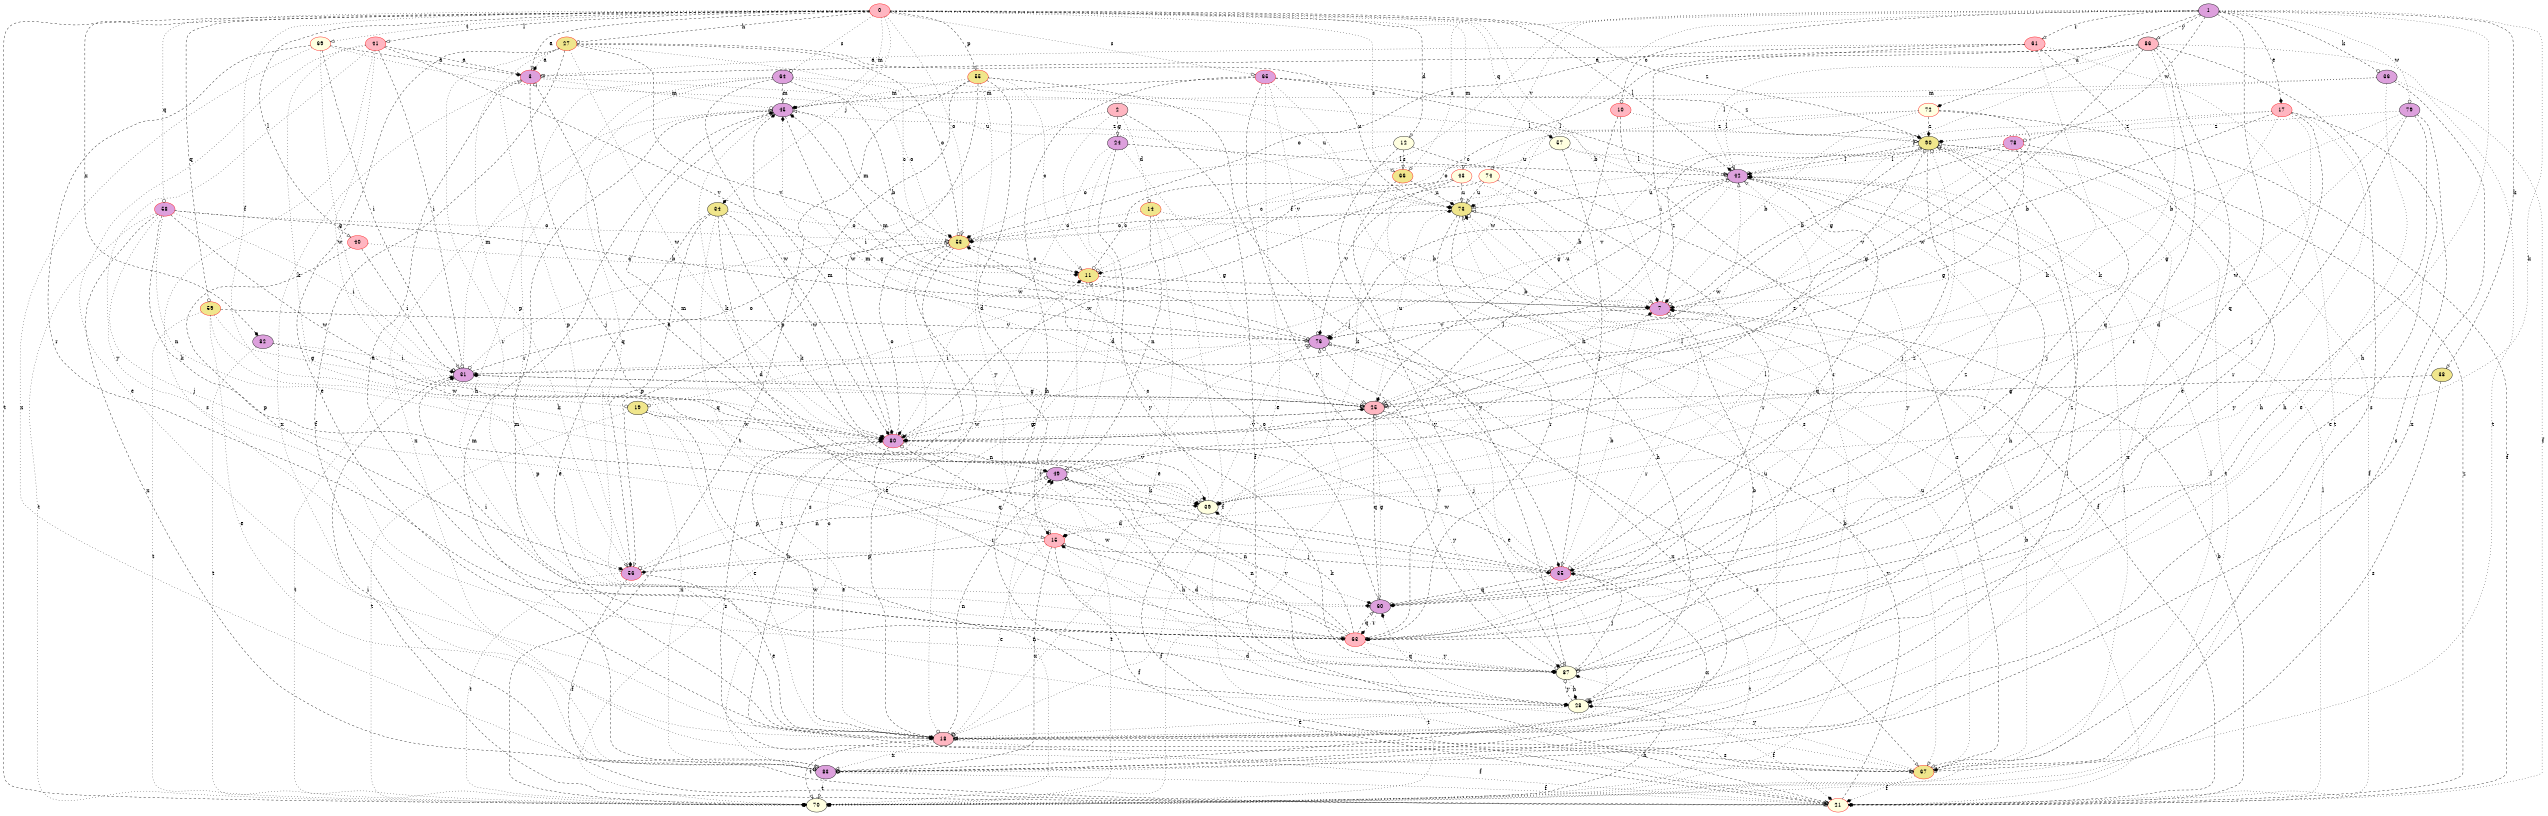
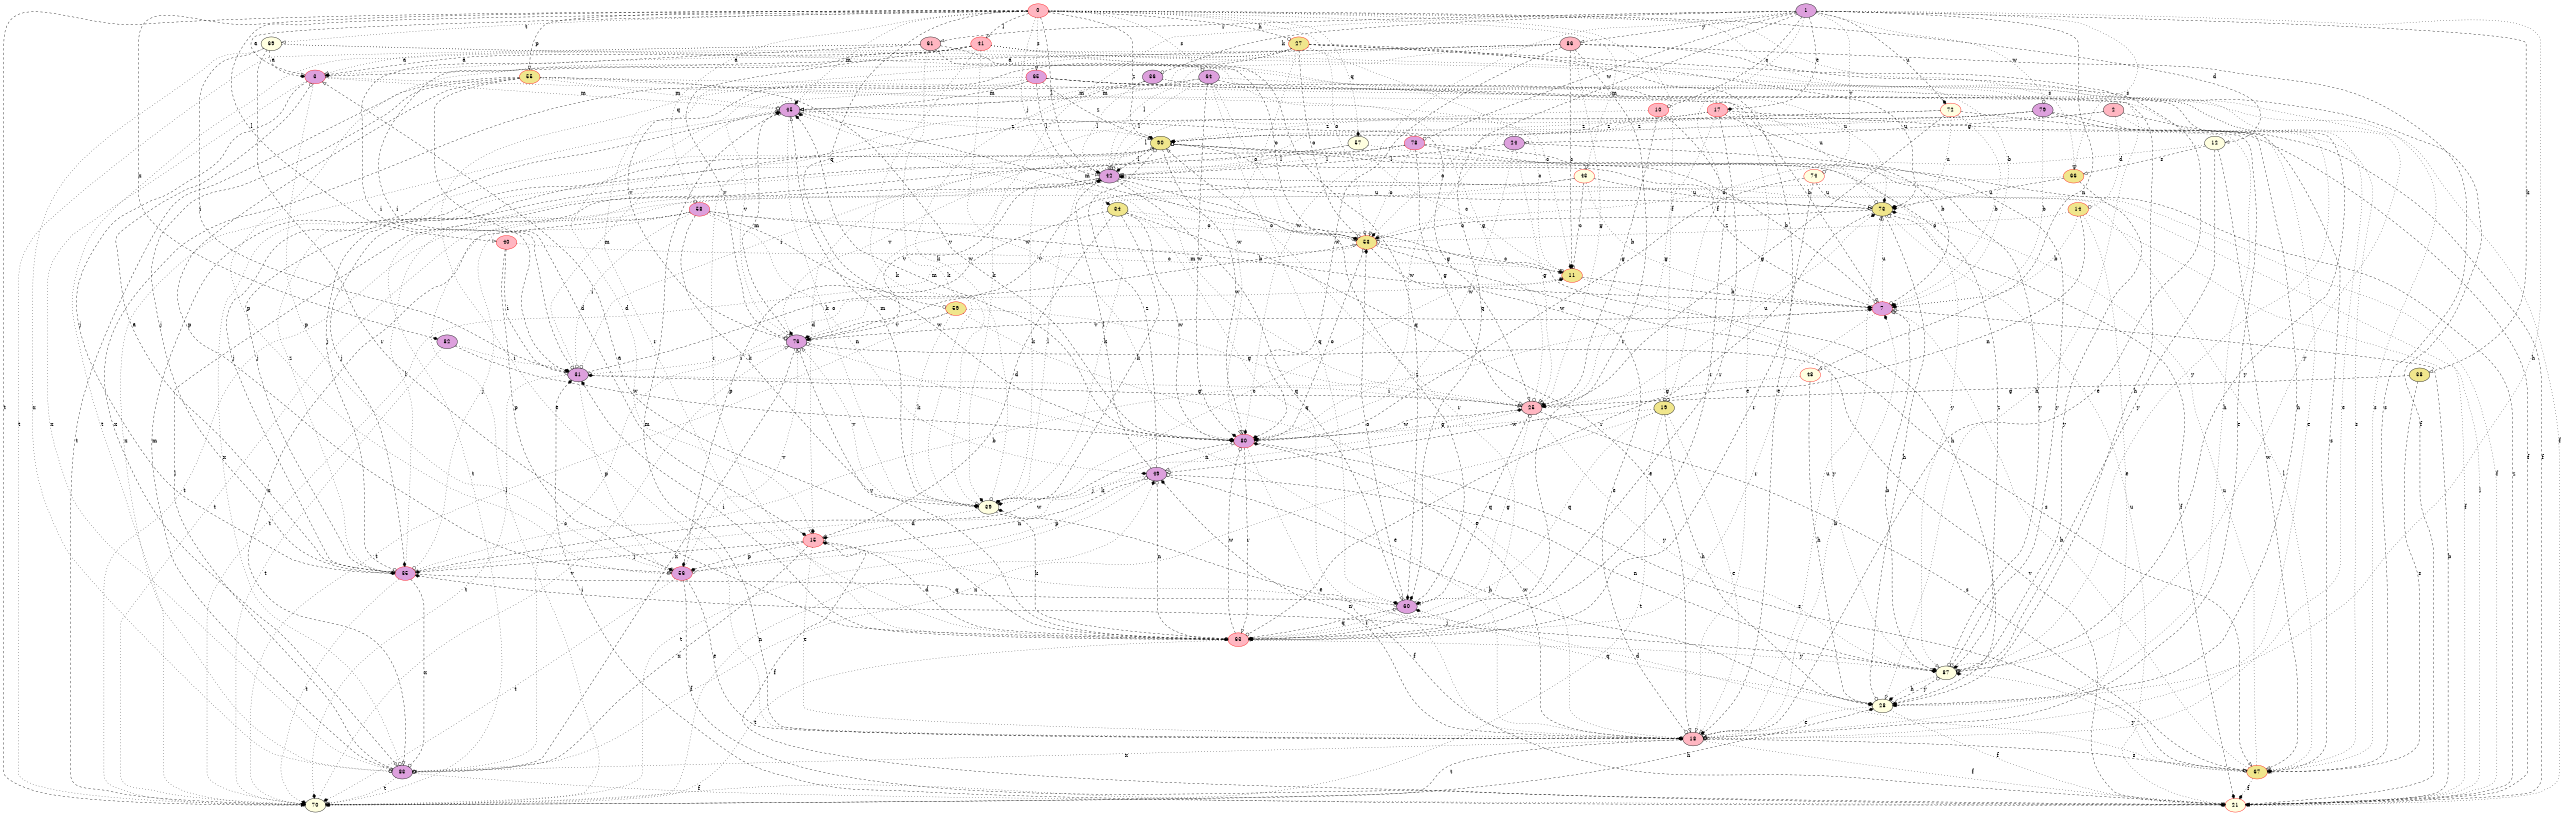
(320, 44) -> (271, 44)
(2035, 44) -> (930, 44)
(1105, 367) -> (609, 178)
none -> (1810, 375)
(1958, 458) -> (2269, 458)
